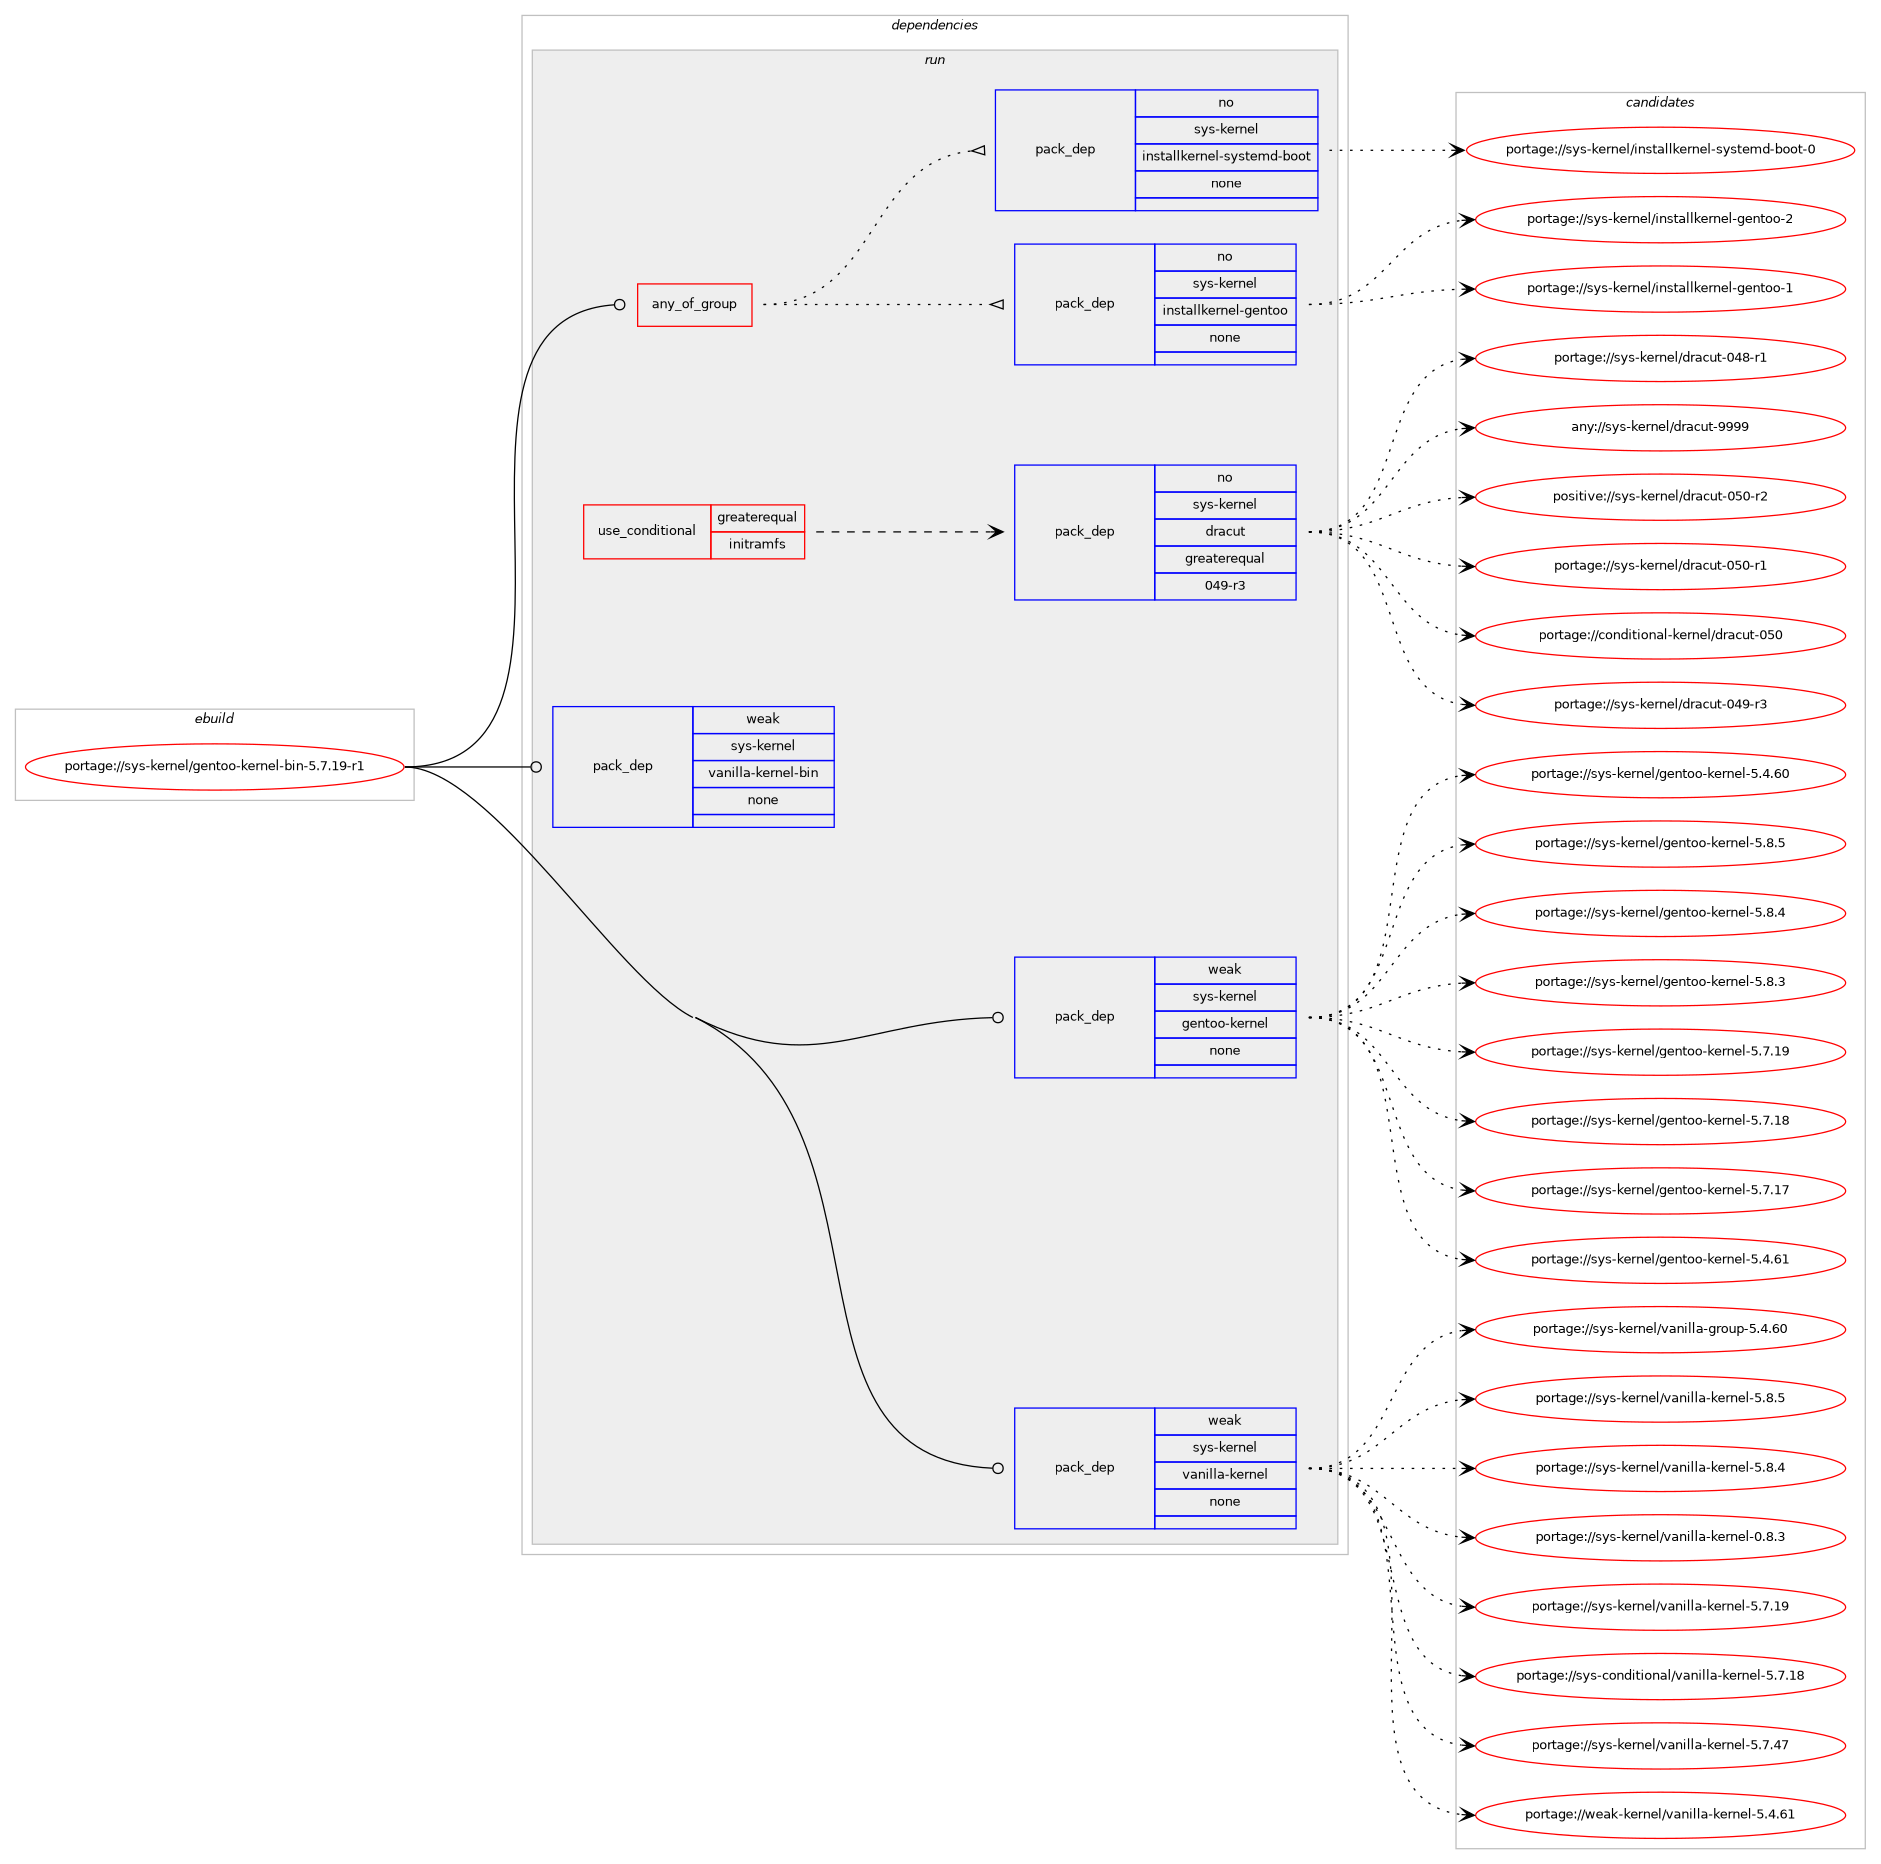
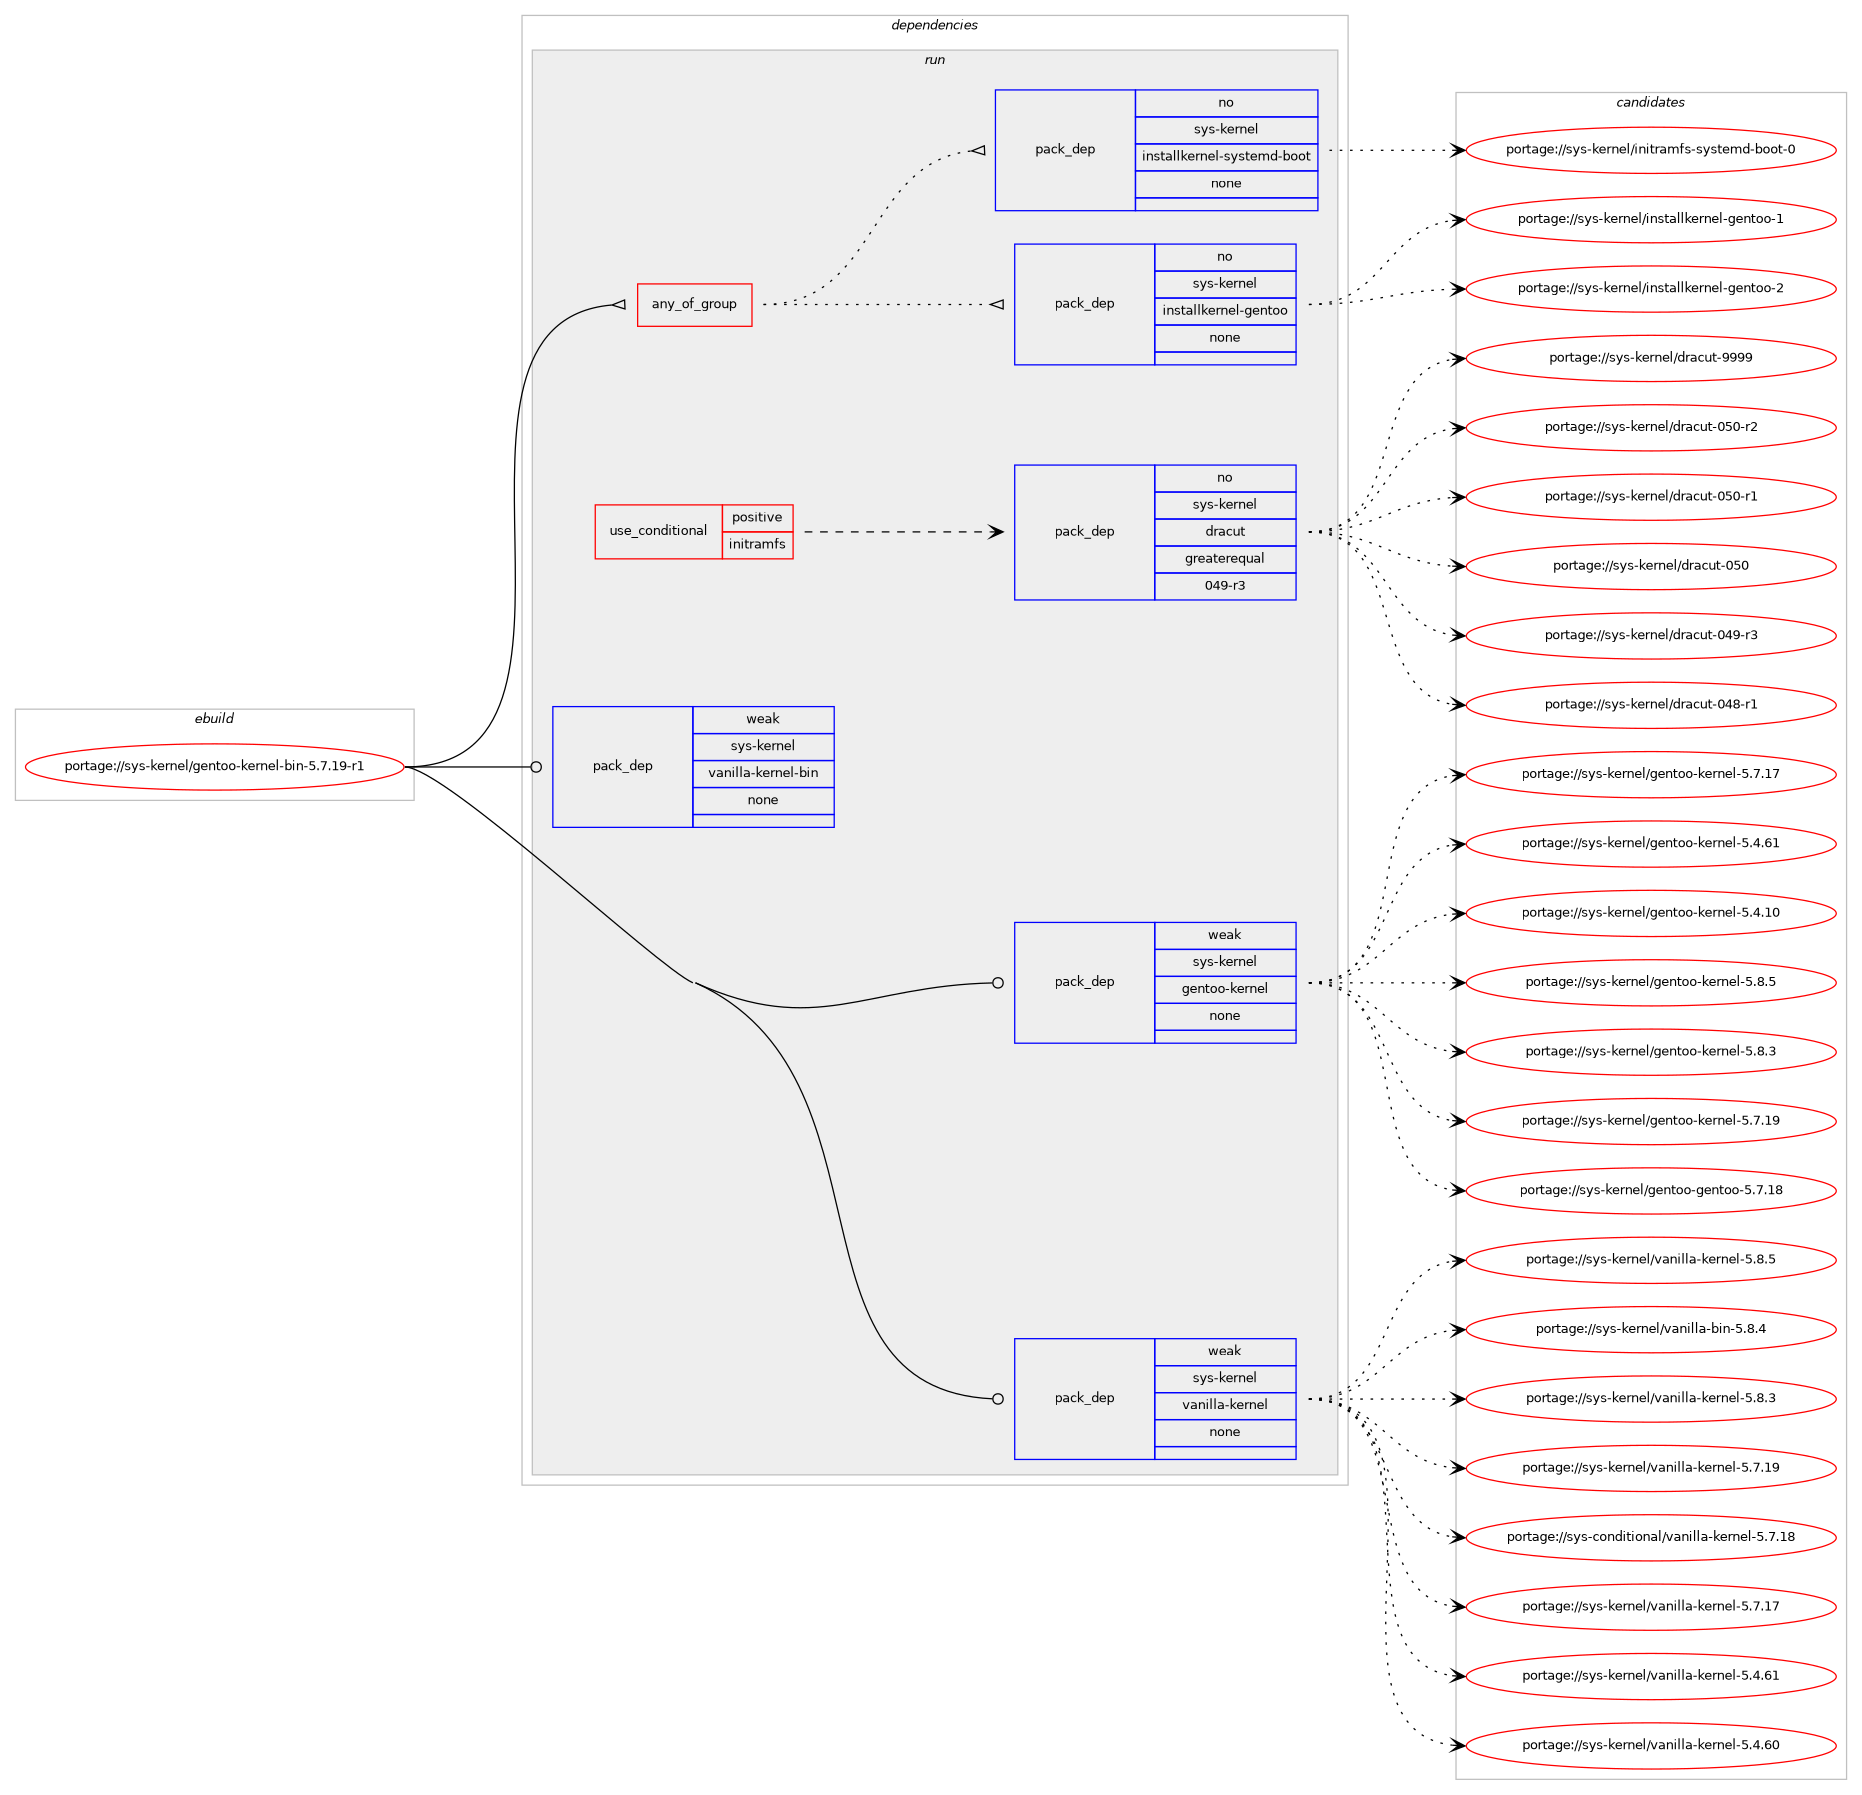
(1661, 150) -> (1651, 150)
(1661, 428) -> (1651, 358)
(1661, 497) -> (1651, 428)
(758, 518) -> (758, 518)
(514, 626) -> (514, 627)
(1661, 636) -> (1651, 567)
(1661, 775) -> (1651, 913)
(1661, 913) -> none
(1661, 1122) -> (1651, 1191)
(1661, 1330) -> (1651, 1746)
(1661, 1468) -> (1651, 1330)
(1661, 1538) -> (1651, 1399)
(1661, 1746) -> (1651, 1607)
(1661, 1815) -> (1651, 1677)
